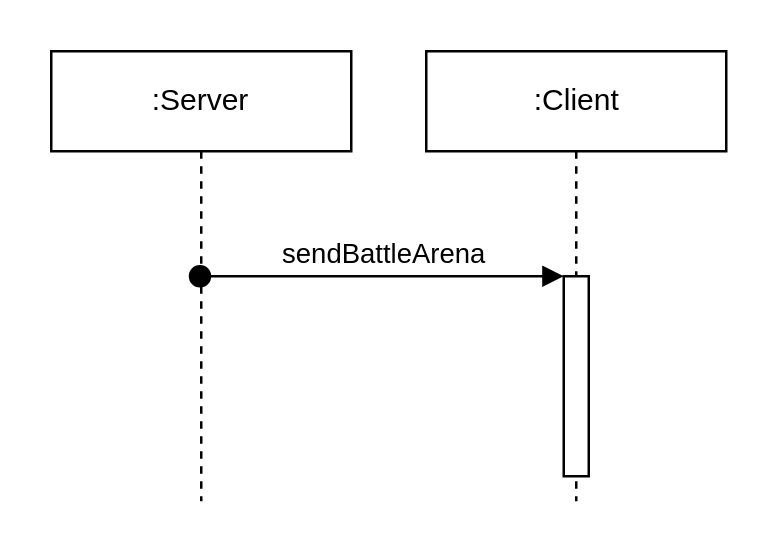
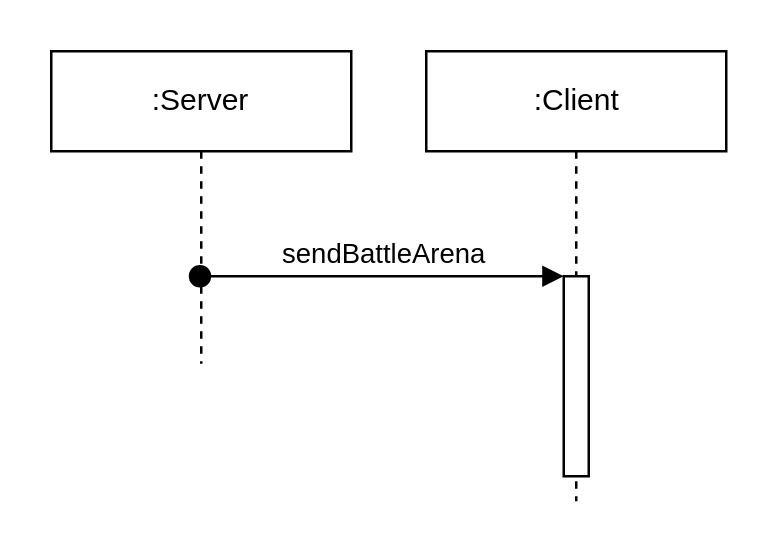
(201, 276) -> (201, 208)
